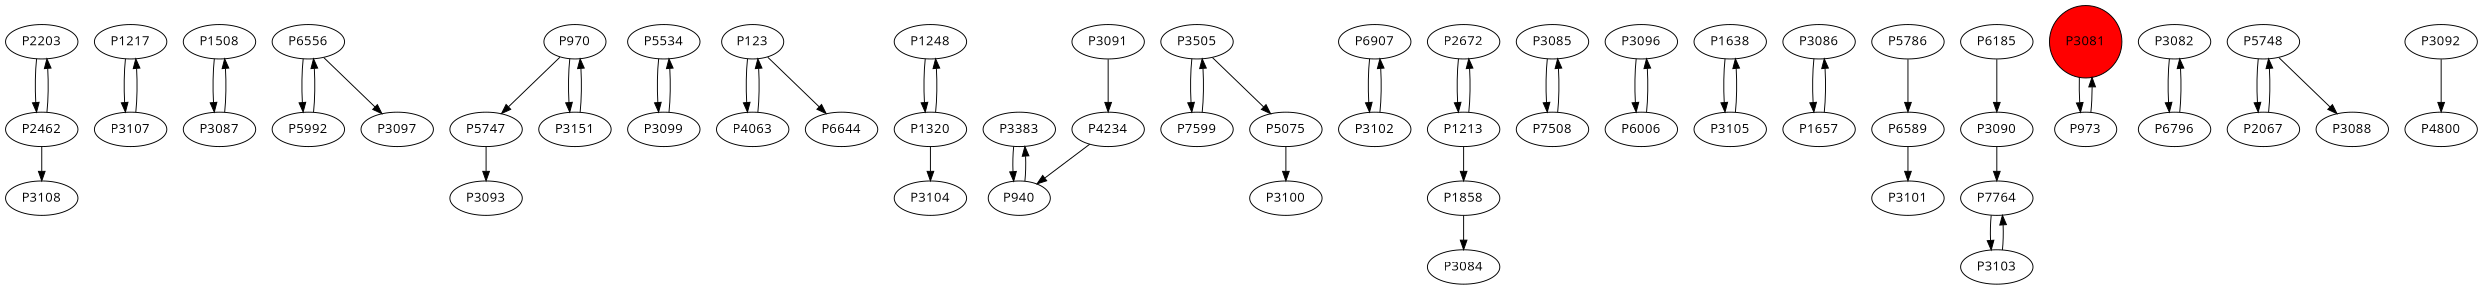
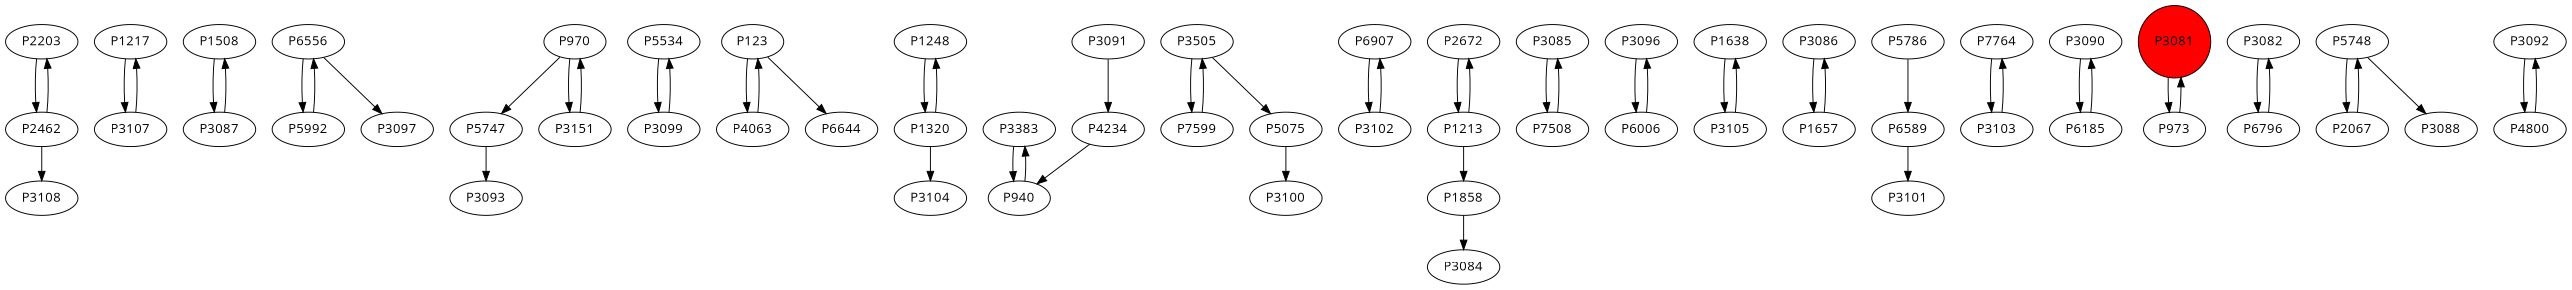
none -> (2536, 90)
(1997, 159) -> (2079, 81)
